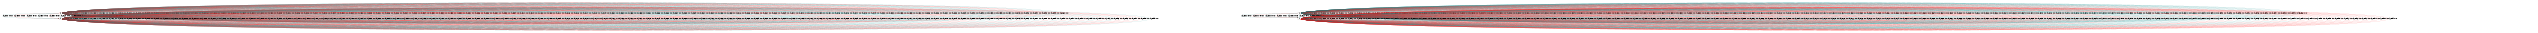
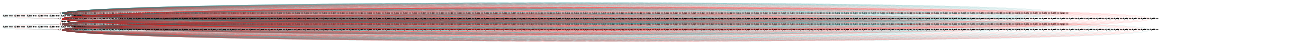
none -> (61, 21)
